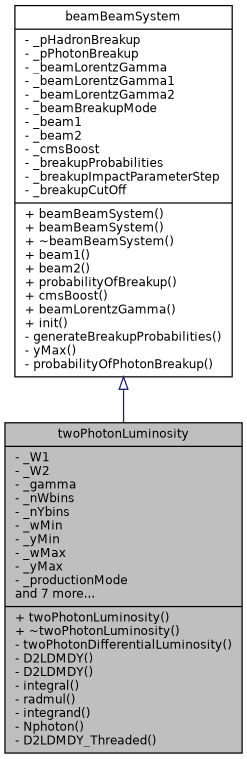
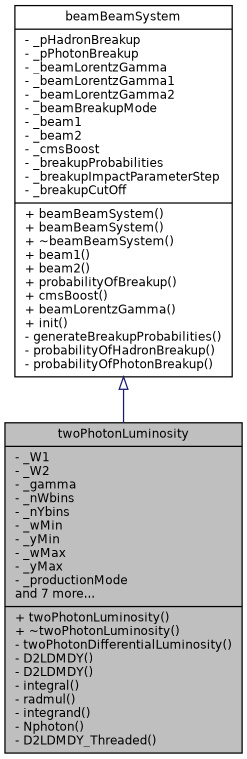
(51, 351) -> (120, 351)
